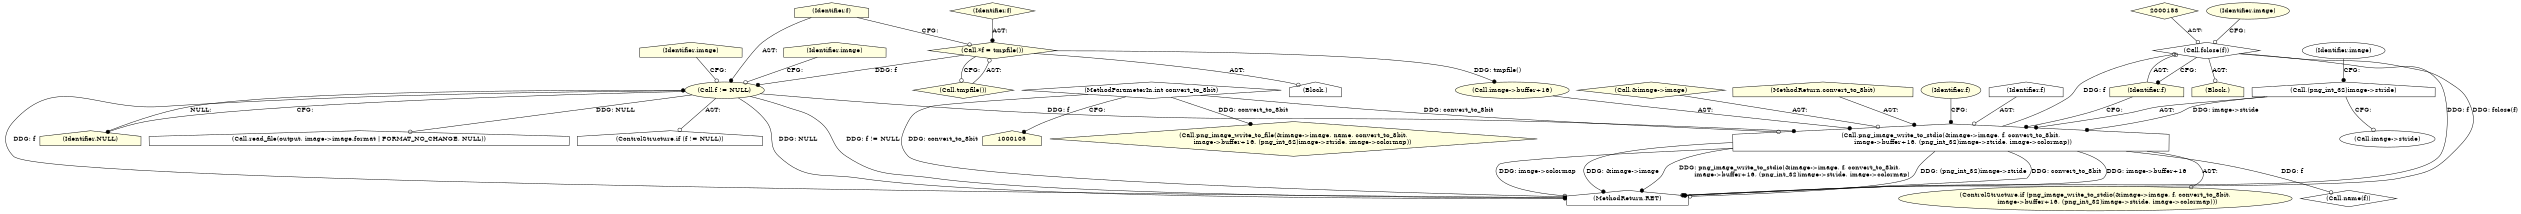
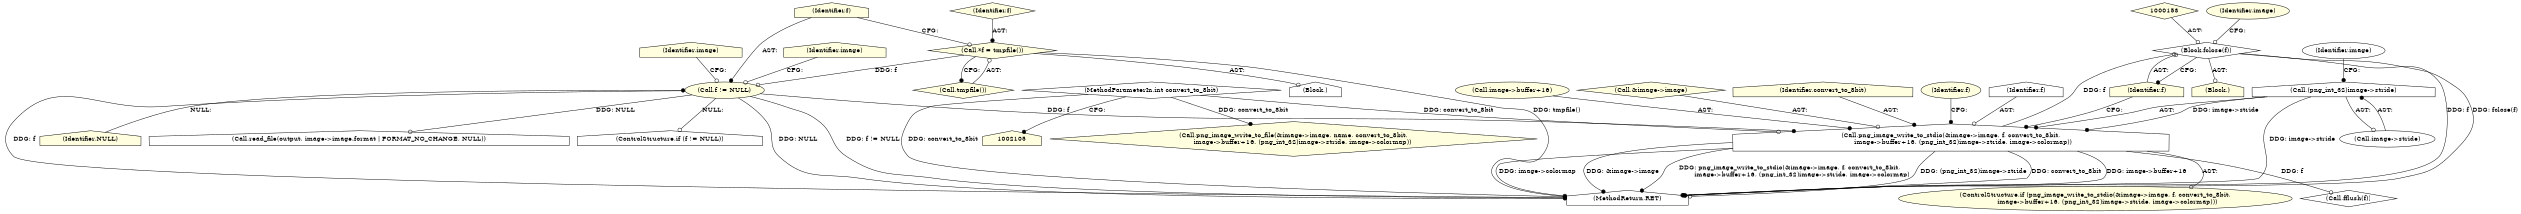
(2165, 11) -> (2165, 11)
(2207, 51) -> (2207, 51)
(1275, 54) -> (1381, 87)
(965, 65) -> (965, 65)
(862, 70) -> (862, 70)
(1823, 90) -> (1823, 90)
(396, 101) -> none
(714, 110) -> (714, 110)
(2364, 110) -> (2364, 110)
none -> (2378, 112)
(1012, 139) -> (1012, 139)
none -> (2027, 185)
(2349, 199) -> (2349, 199)
